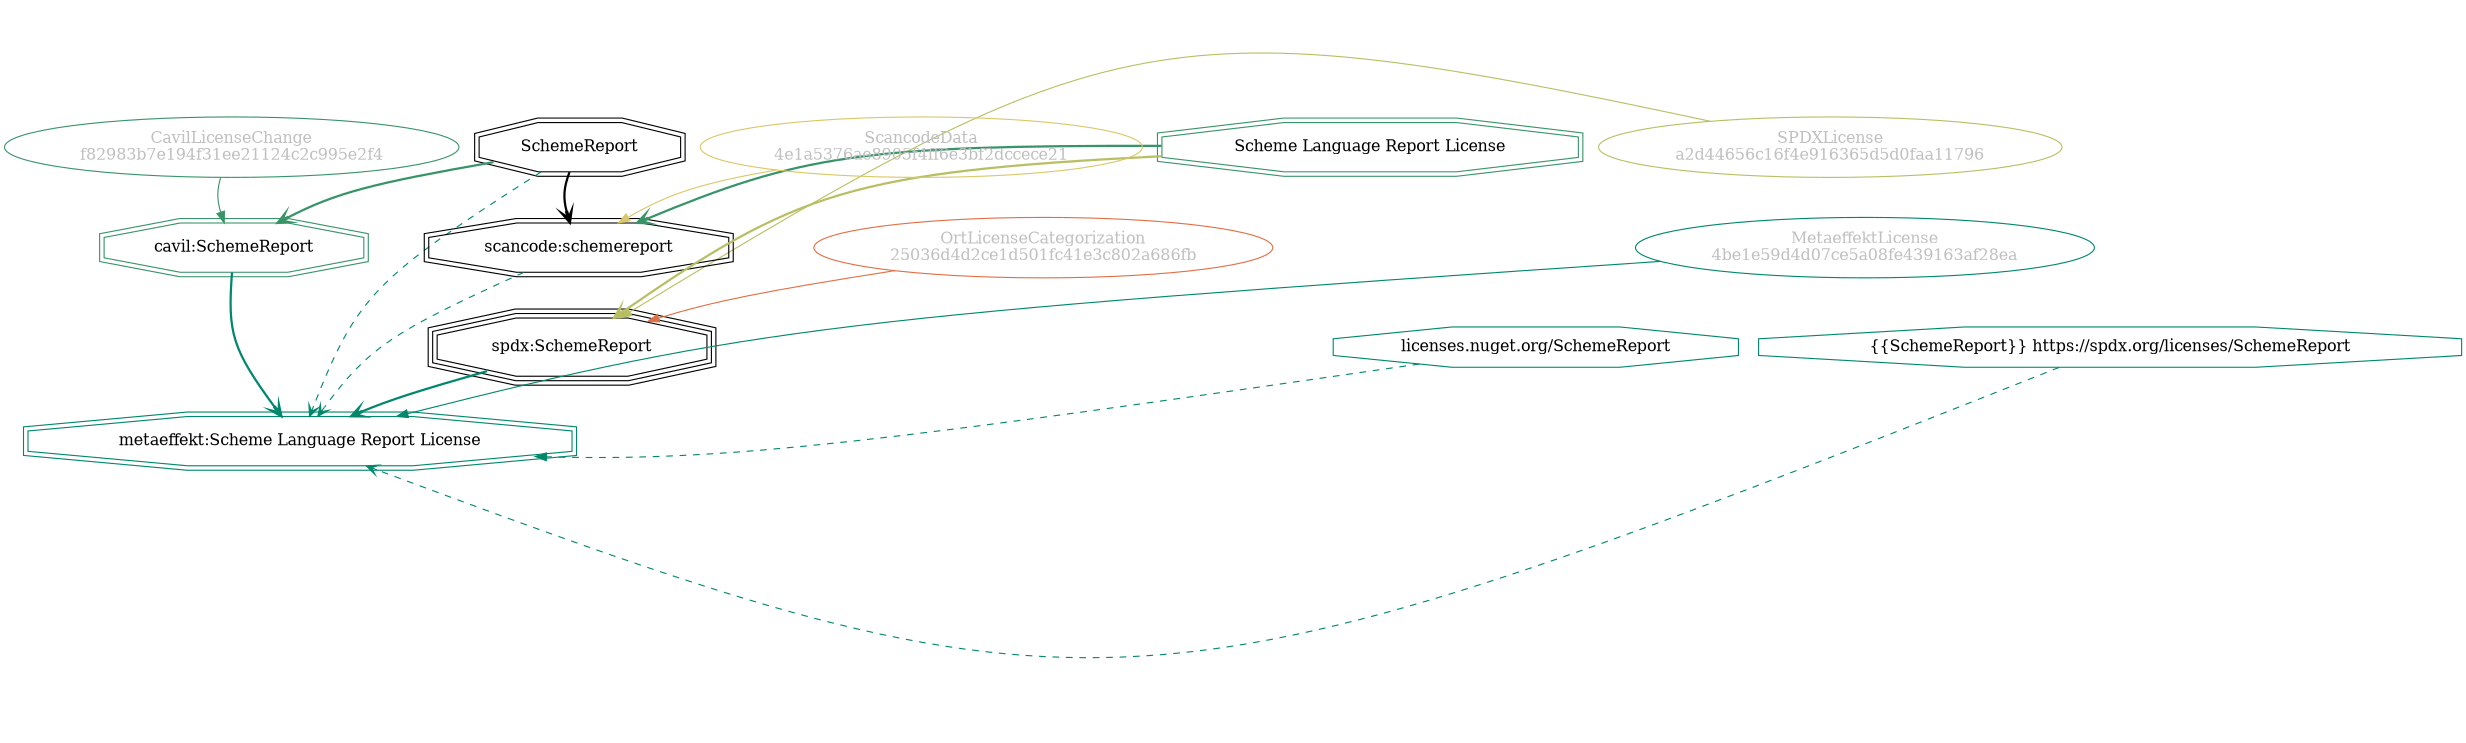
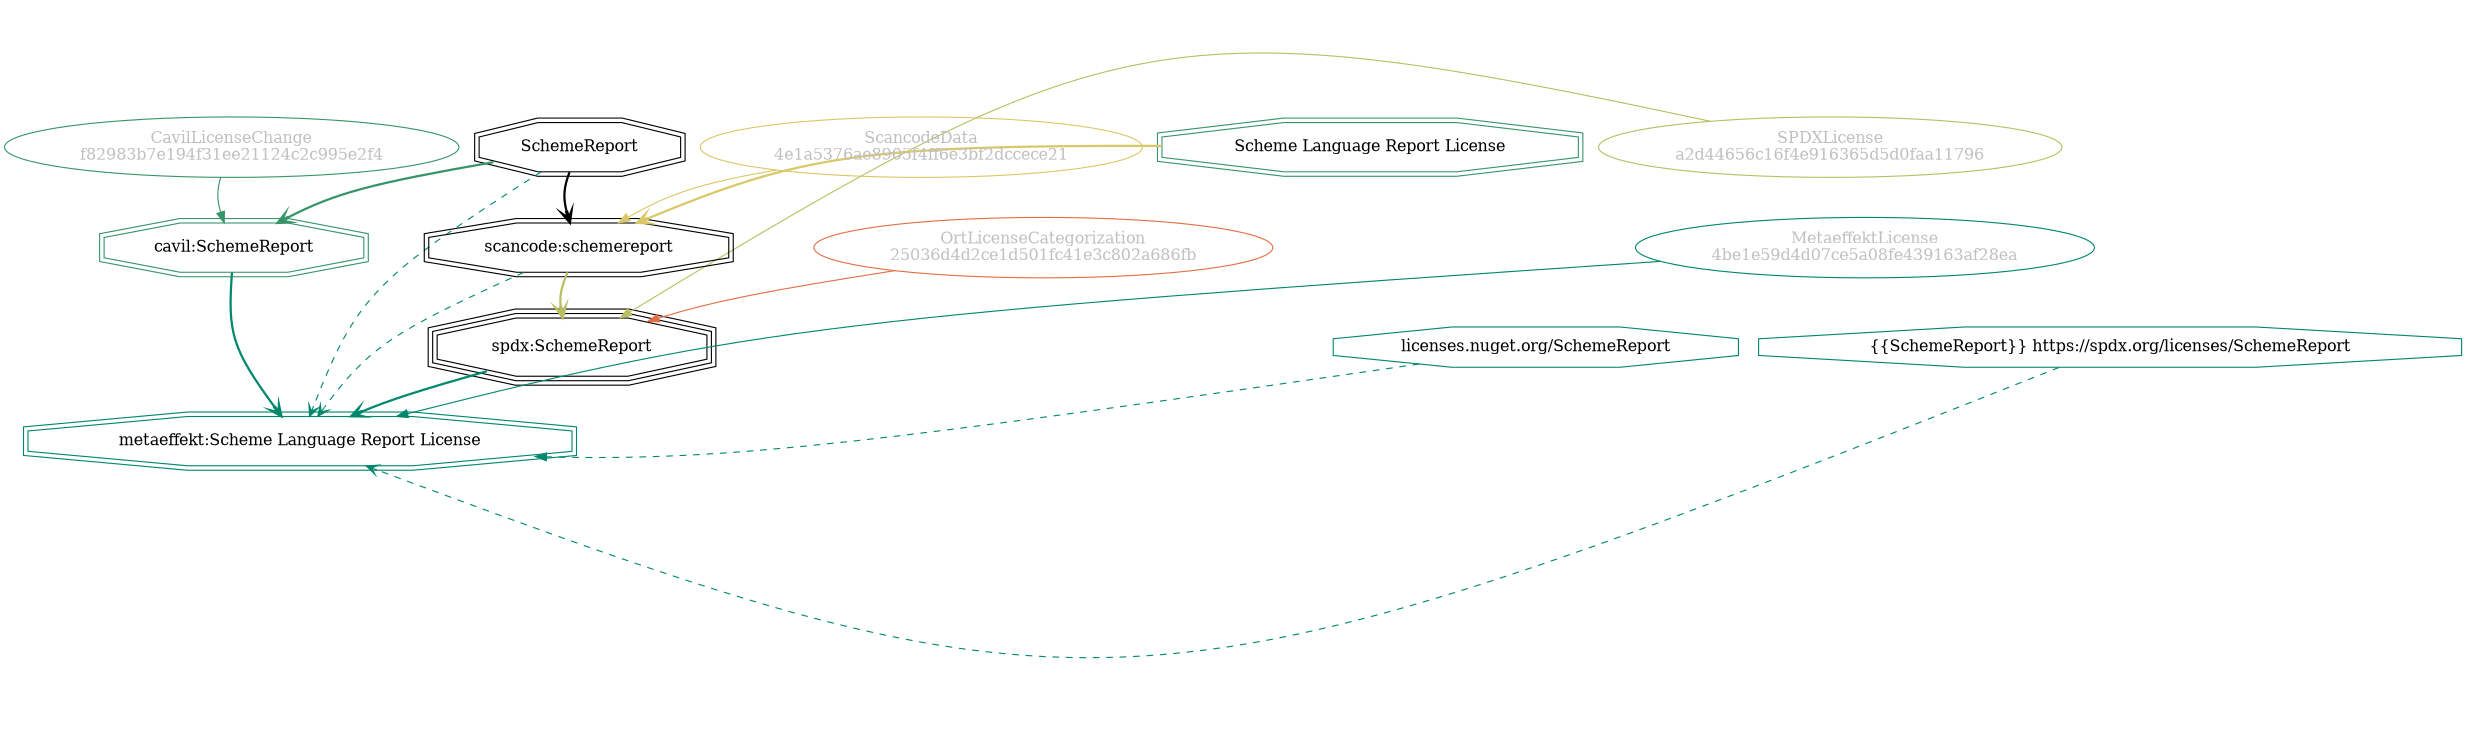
(887, 154) -> (887, 154)
(878, 186) -> (562, 289)
